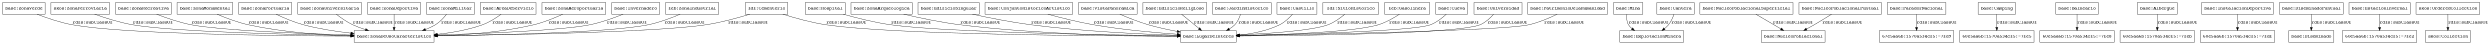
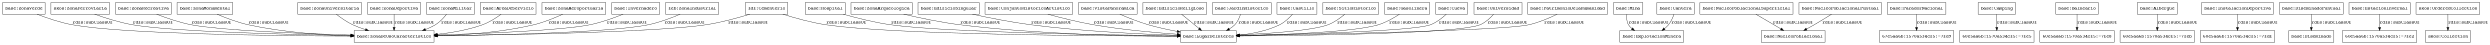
(265, 8) -> none
(1351, 8) -> (1351, 8)
(1407, 8) -> (1407, 8)
